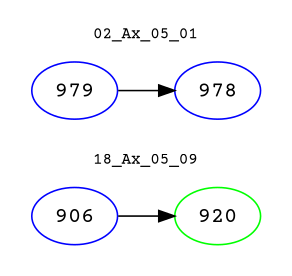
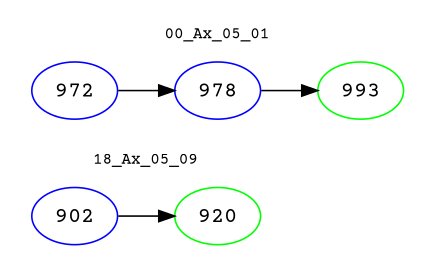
(146, 34) -> (218, 34)
(75, 91) -> (75, 91)
none -> (361, 91)
(75, 216) -> (75, 216)
